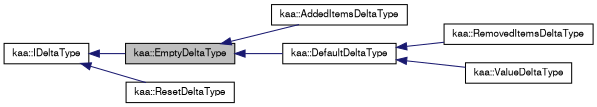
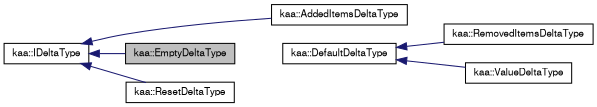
(265, 33) -> (181, 26)
(264, 54) -> none
